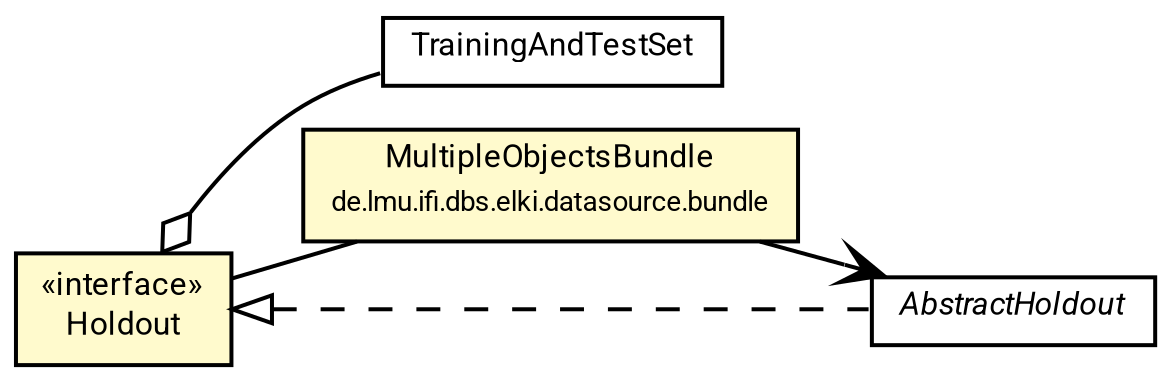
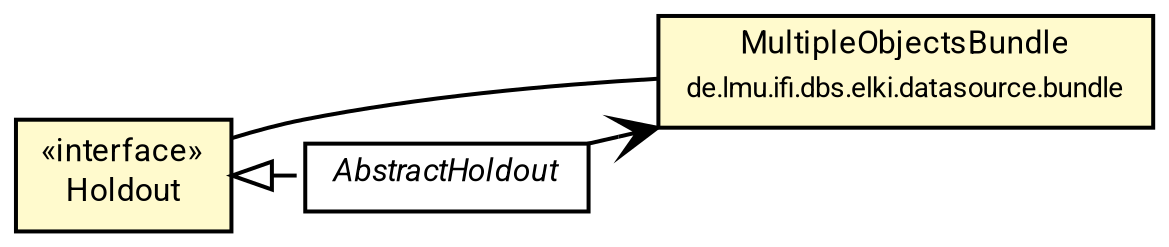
(551, 50) -> none
(802, 253) -> (603, 140)
